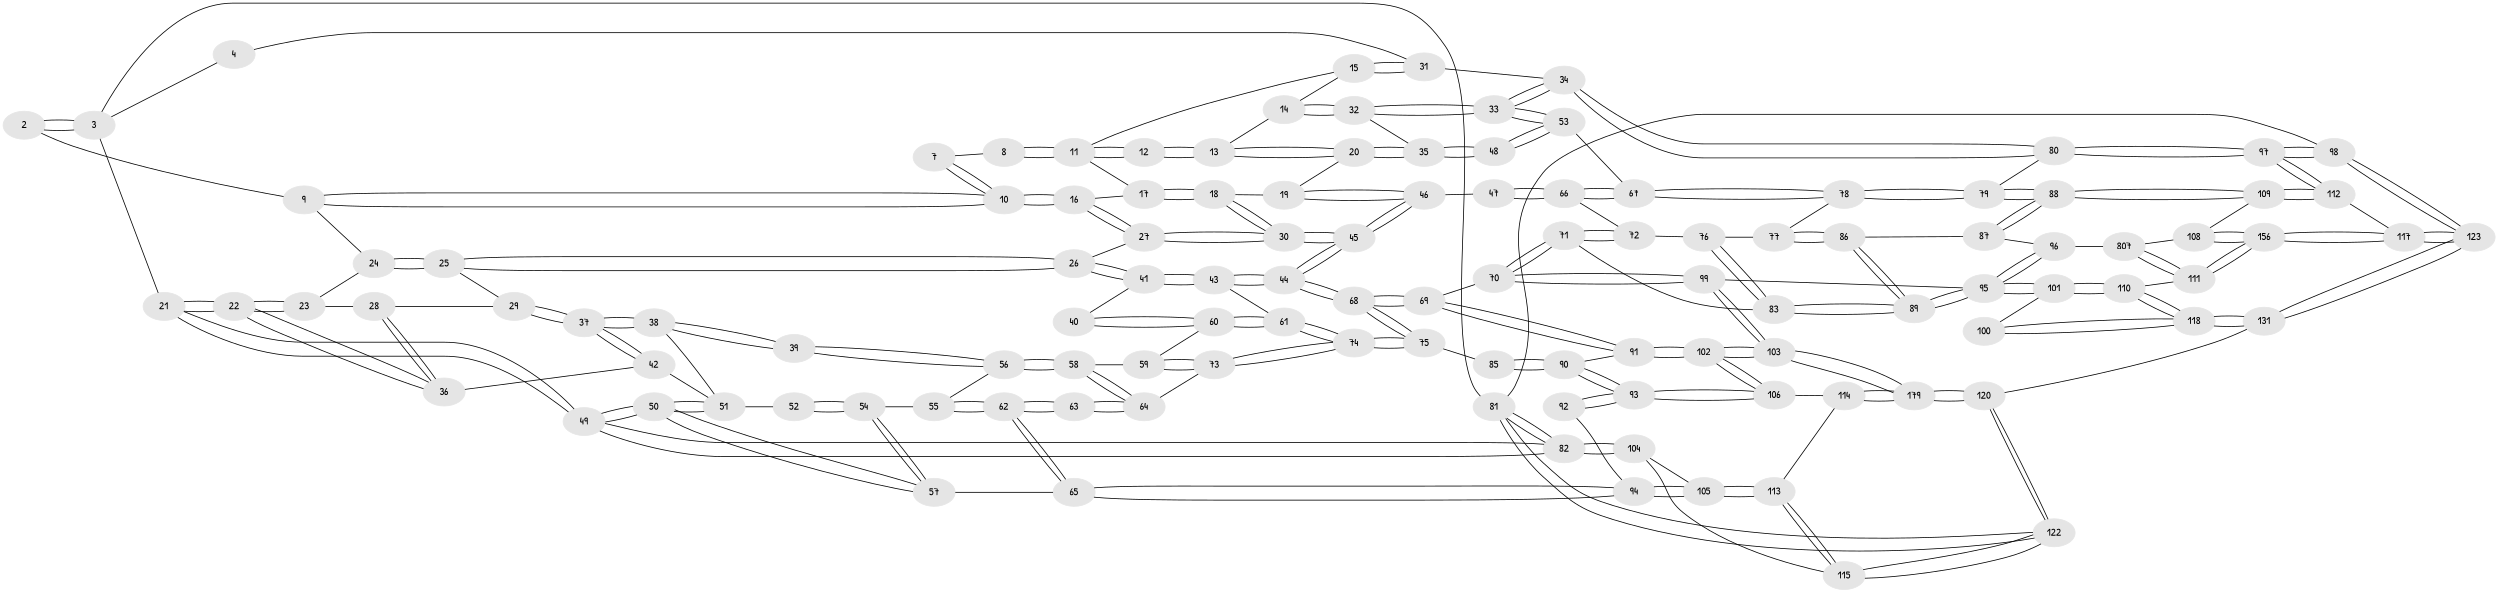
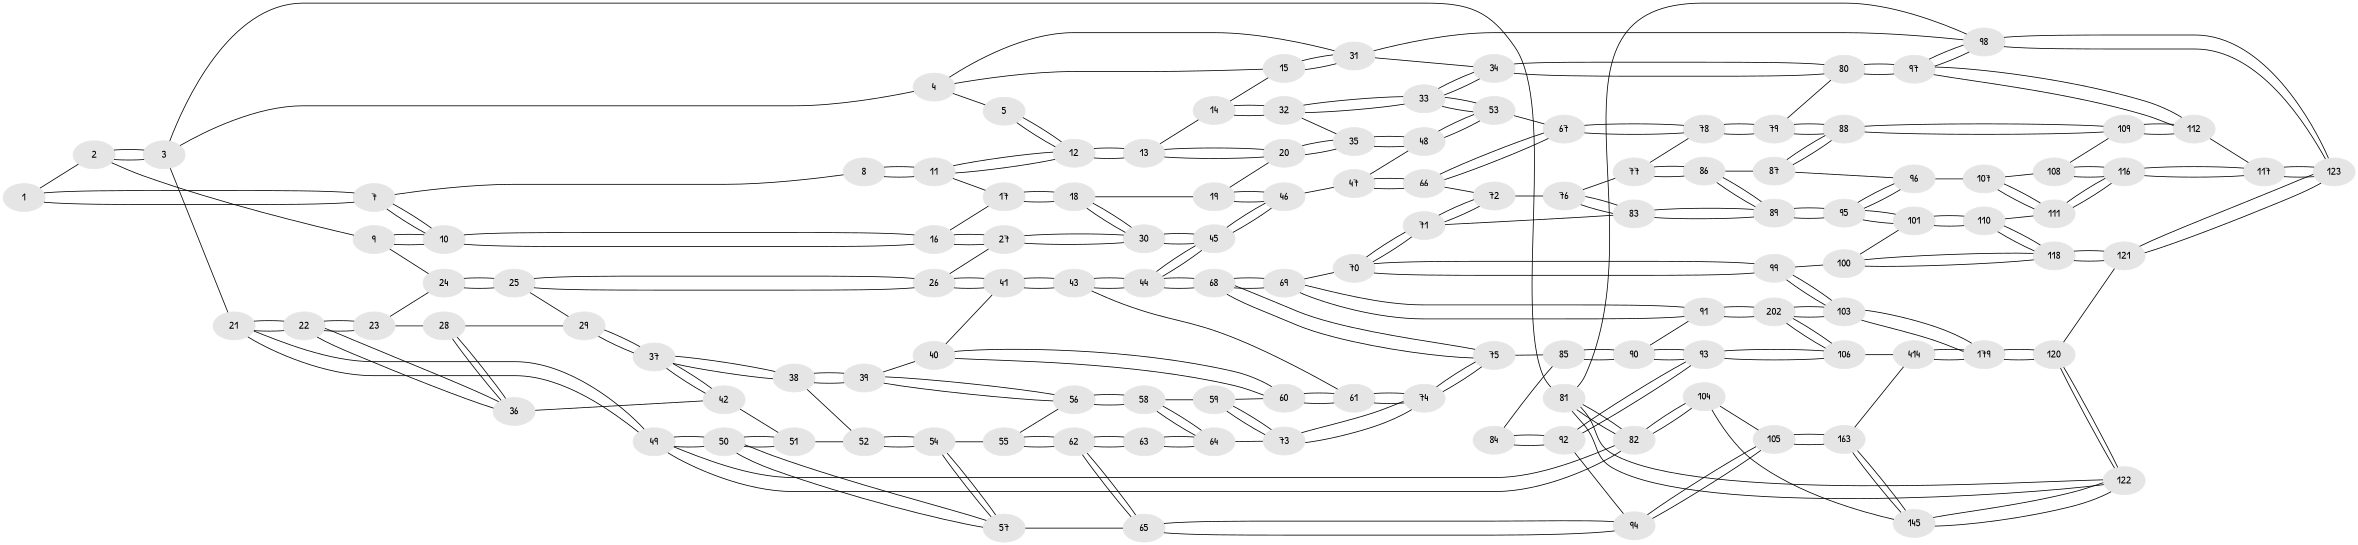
none -> (1668, 33)
(1211, 103) -> (1108, 72)
none -> (1004, 111)
none -> (1389, 163)
none -> (24, 198)
(2264, 237) -> (2124, 172)
(2124, 247) -> (1984, 179)
(1844, 284) -> (1809, 266)
(2264, 321) -> (2124, 256)
(1704, 352) -> (1774, 312)
(691, 364) -> (829, 410)
none -> (899, 367)
(1844, 396) -> (1914, 355)
none -> (1494, 440)
(1774, 492) -> (1844, 439)
(1844, 576) -> (1914, 523)
